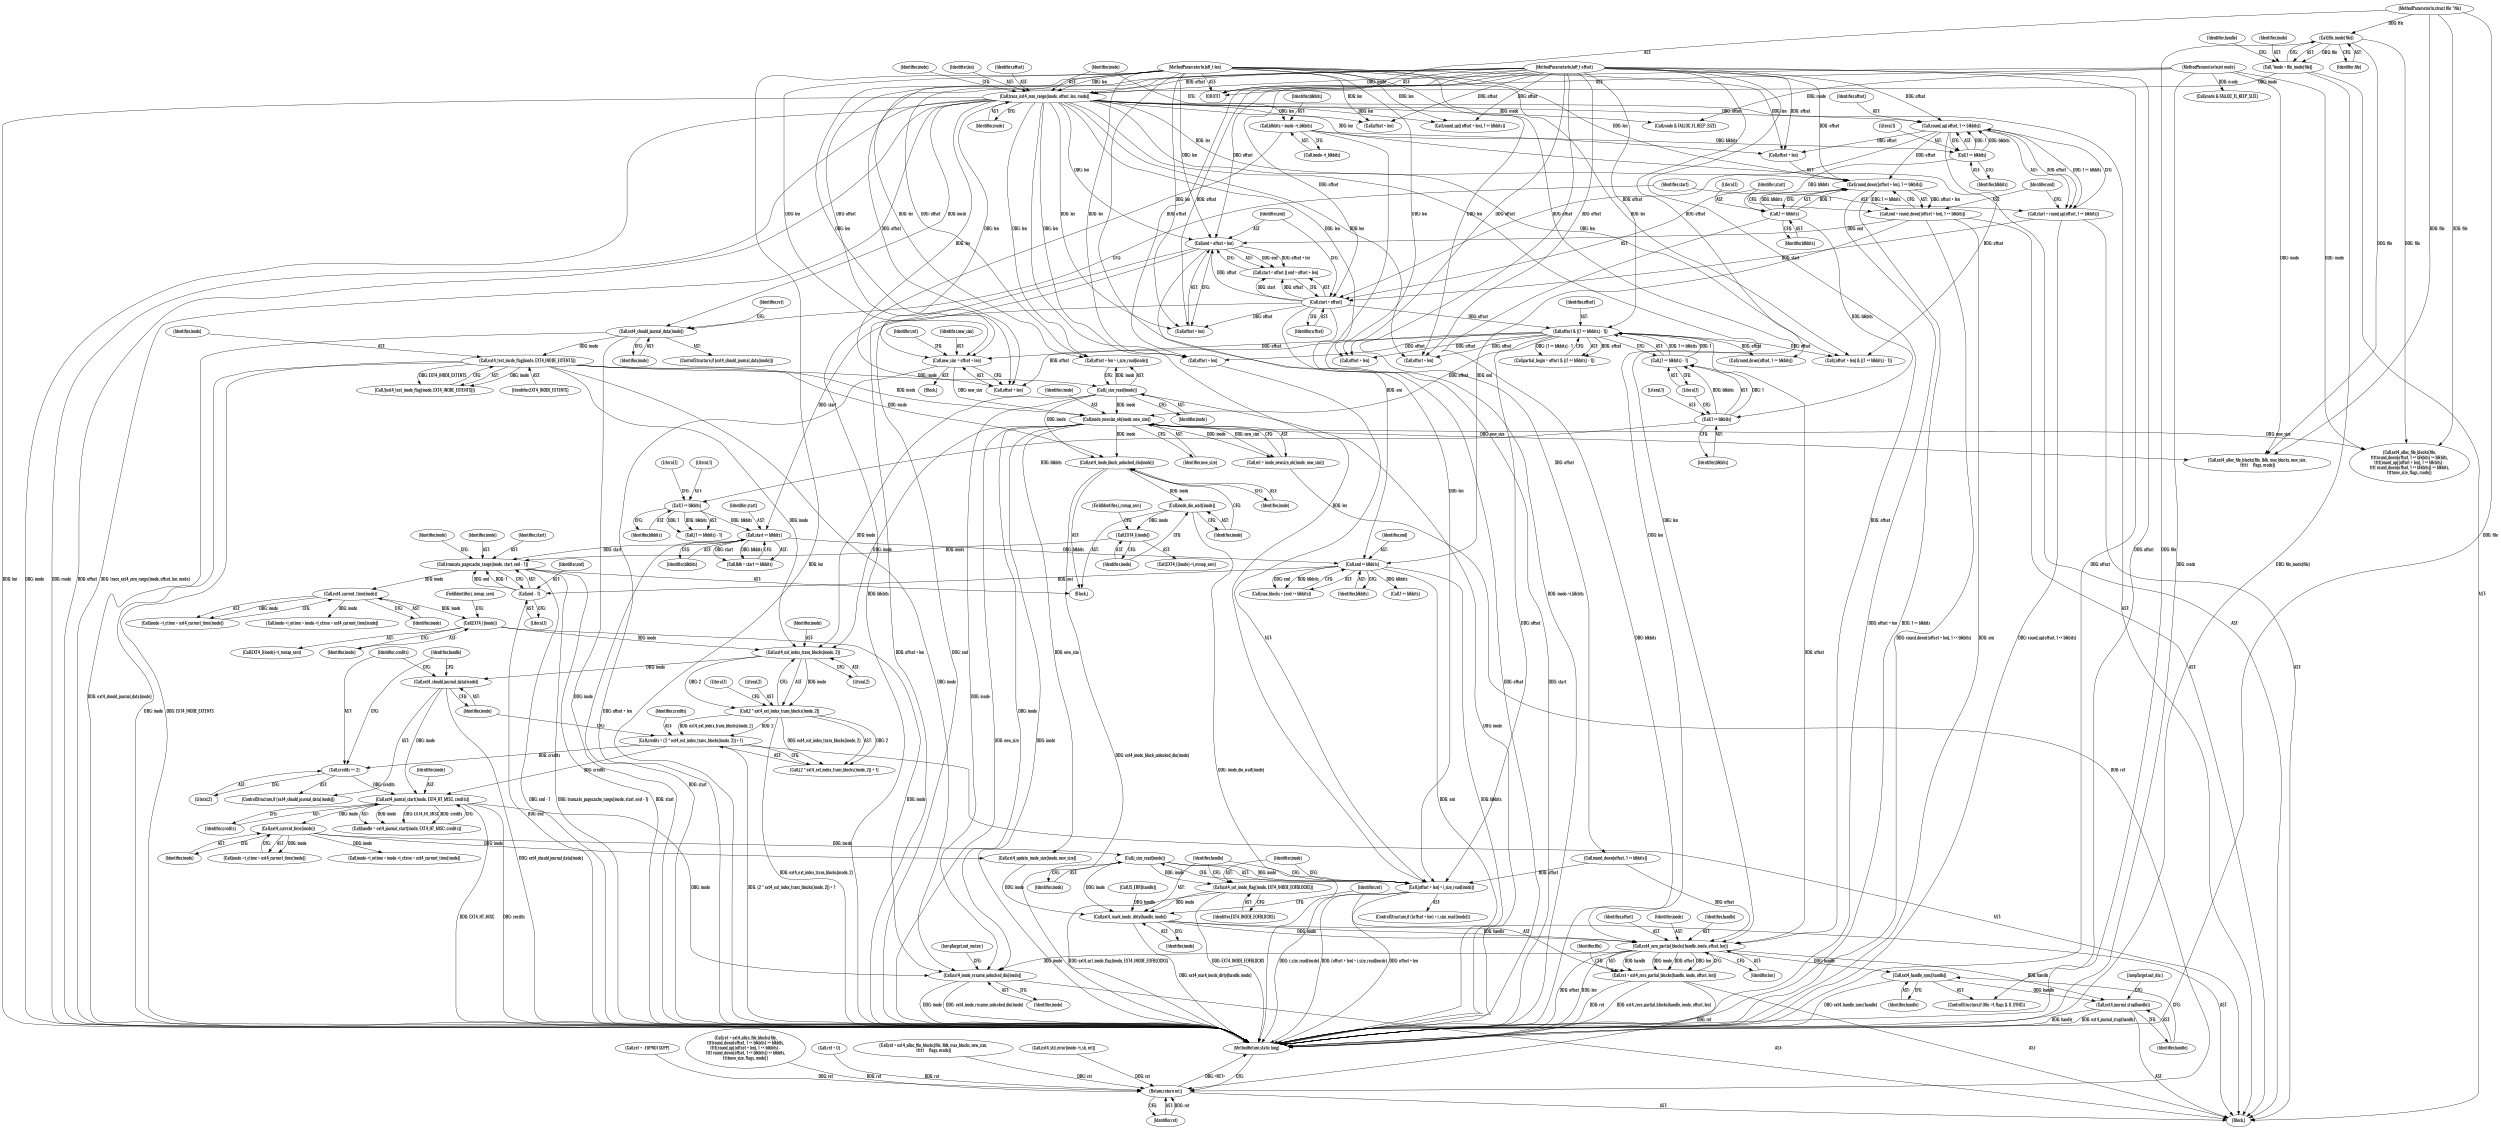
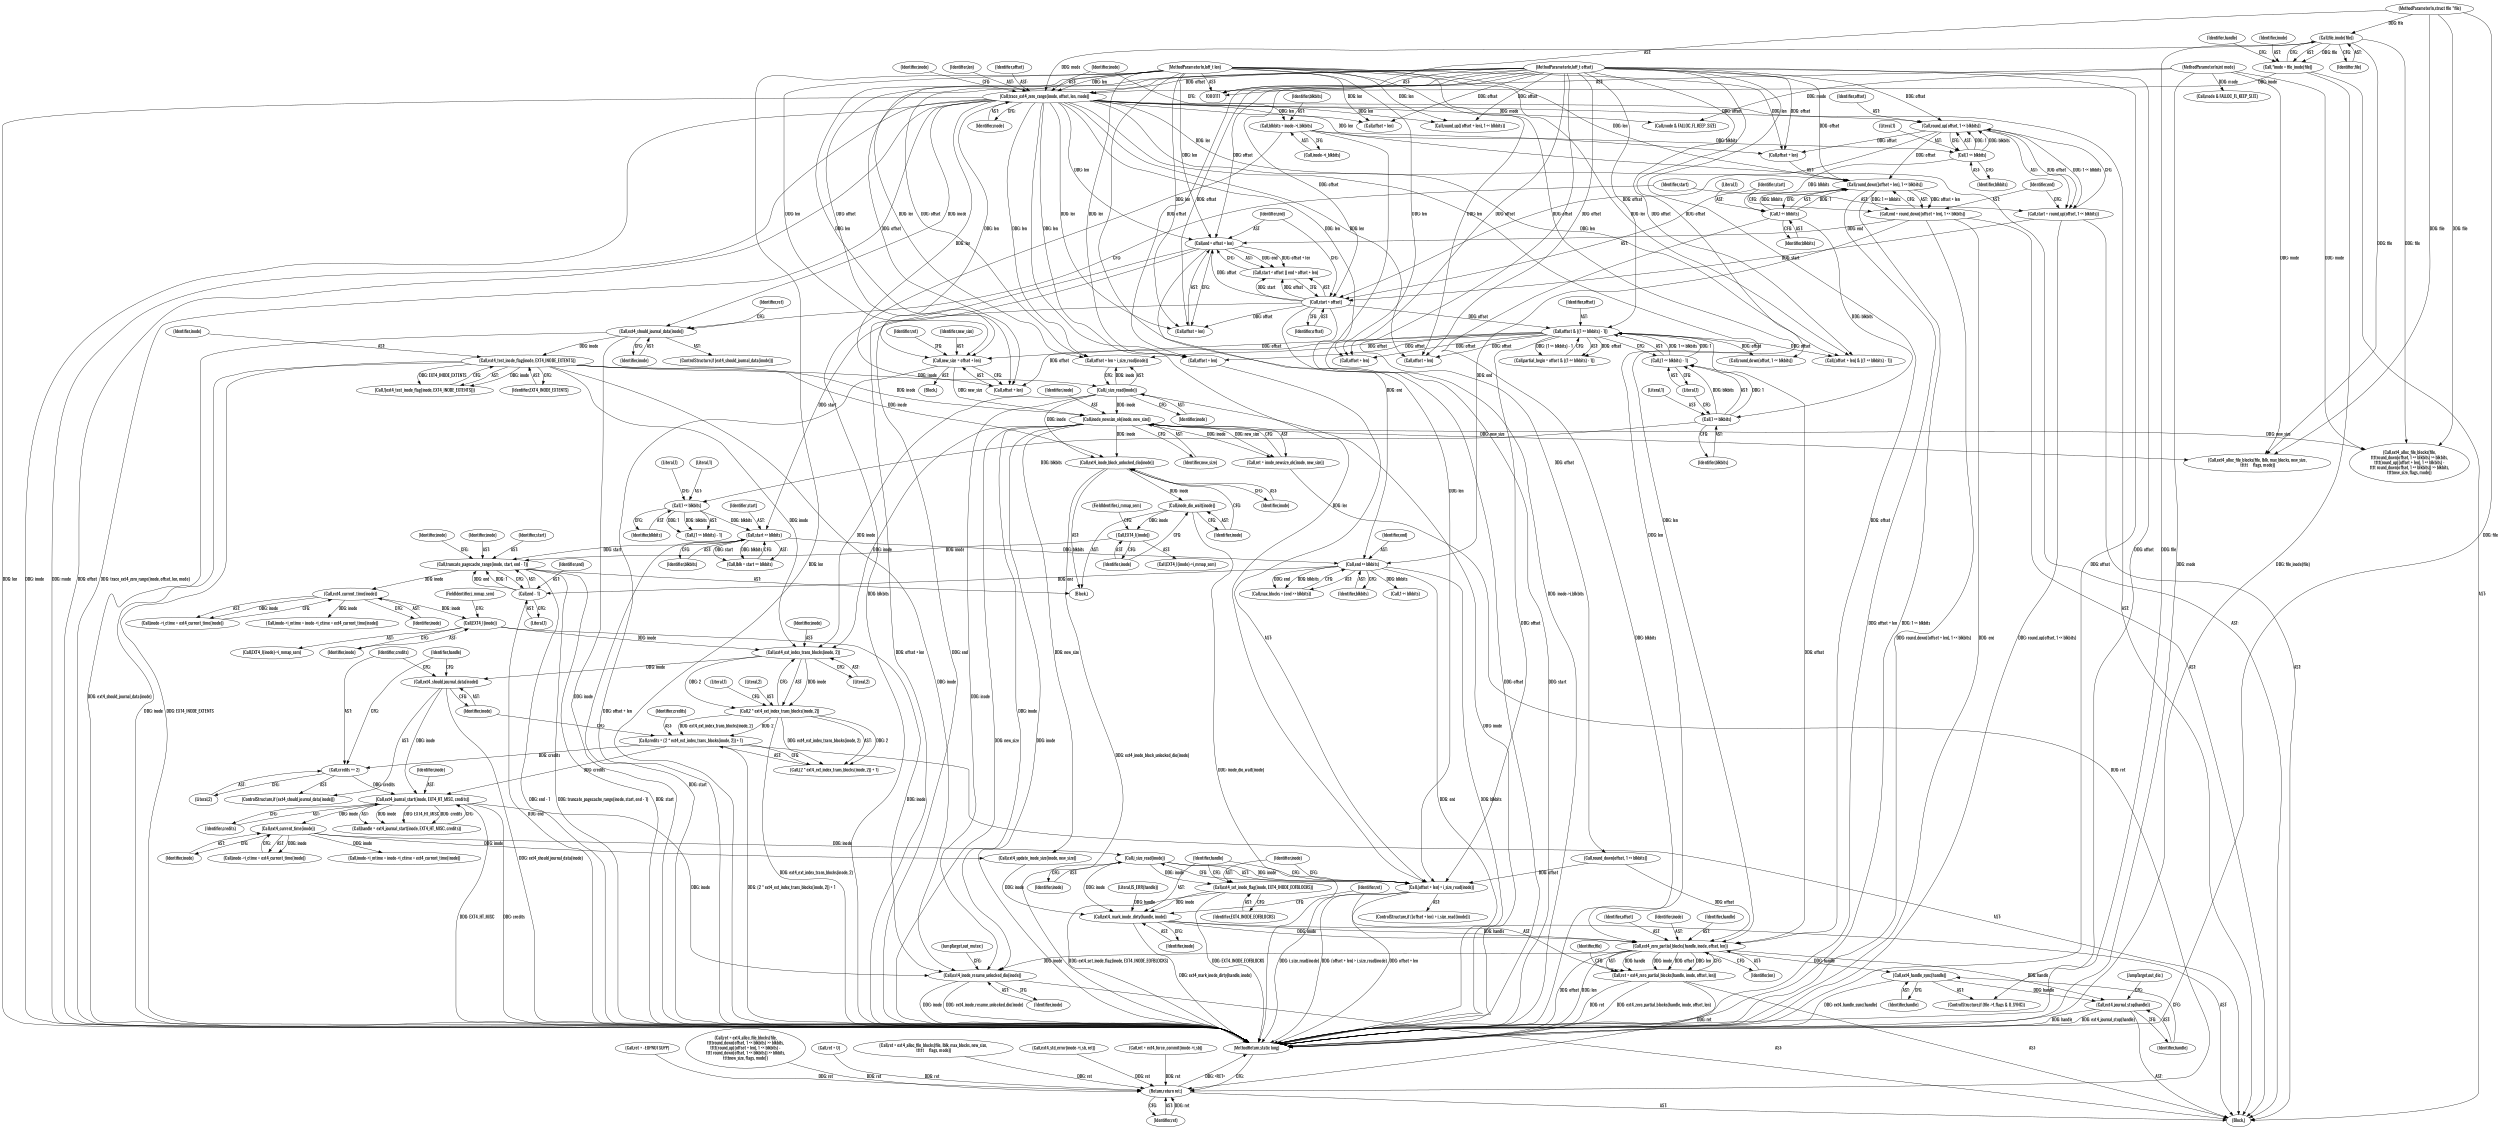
(1634, 73) -> (1705, 50)
(1982, 240) -> (1651, 167)
none -> (543, 373)
(1360, 407) -> (1349, 346)
(1138, 888) -> (1138, 888)
none -> (1166, 1048)
